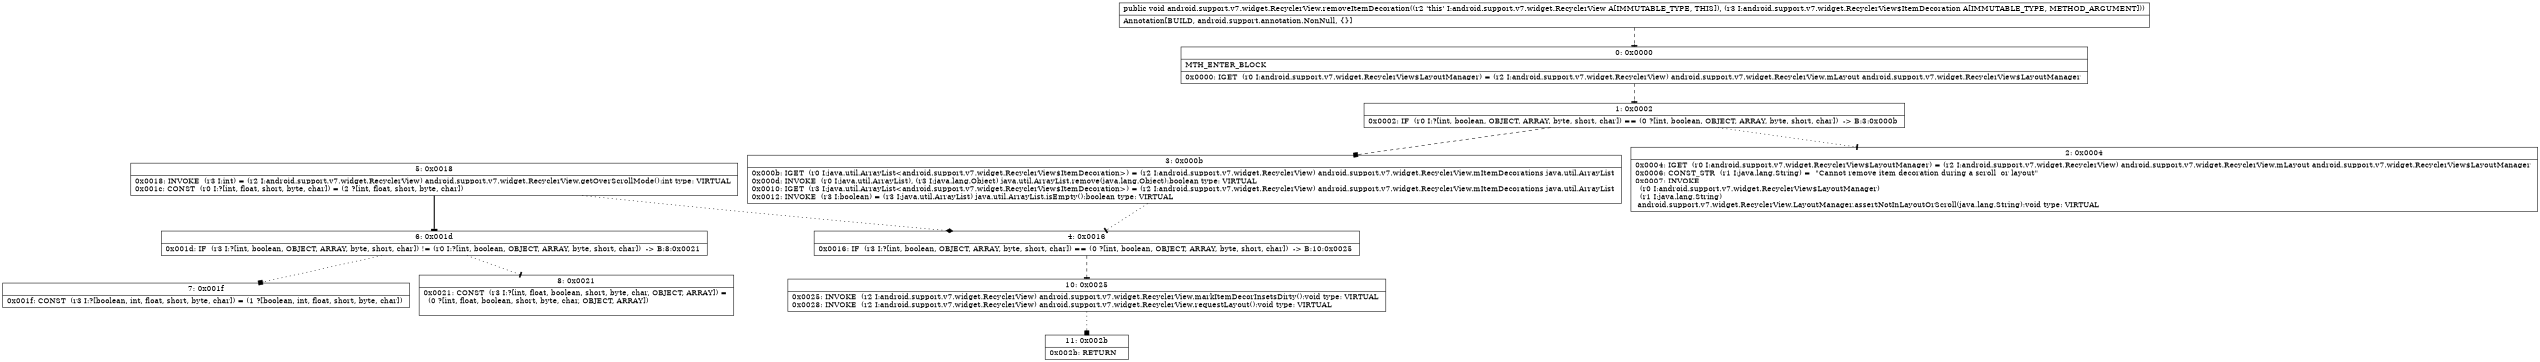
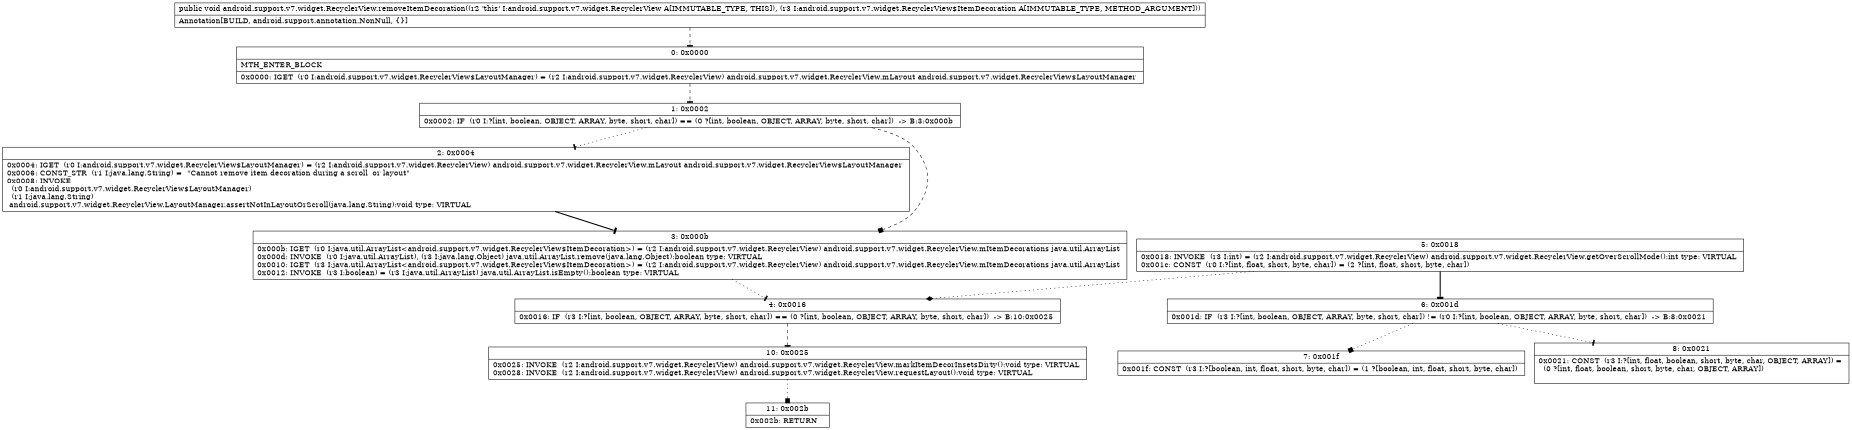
(1670, 181) -> (42, 181)
none -> (584, 221)
